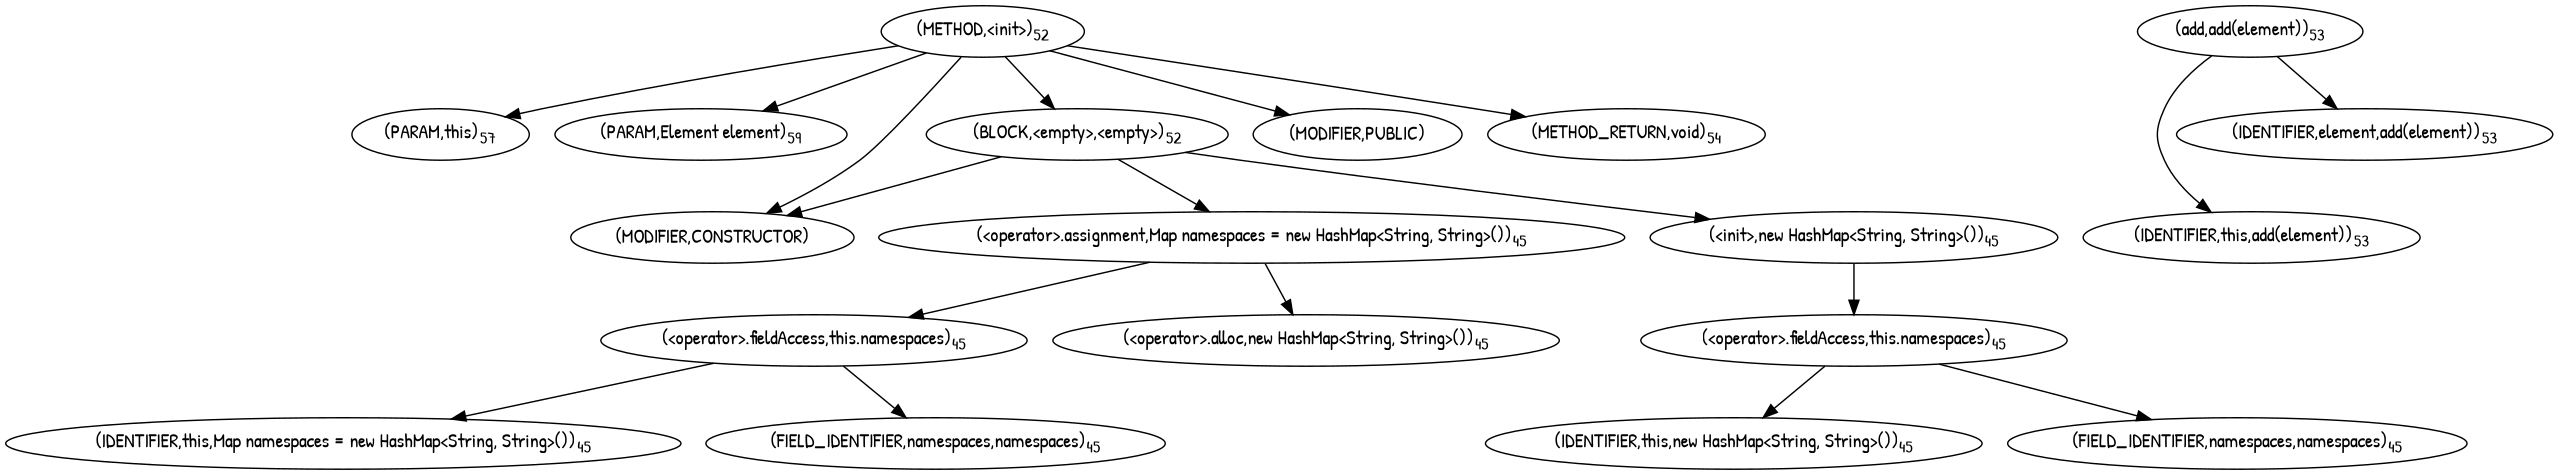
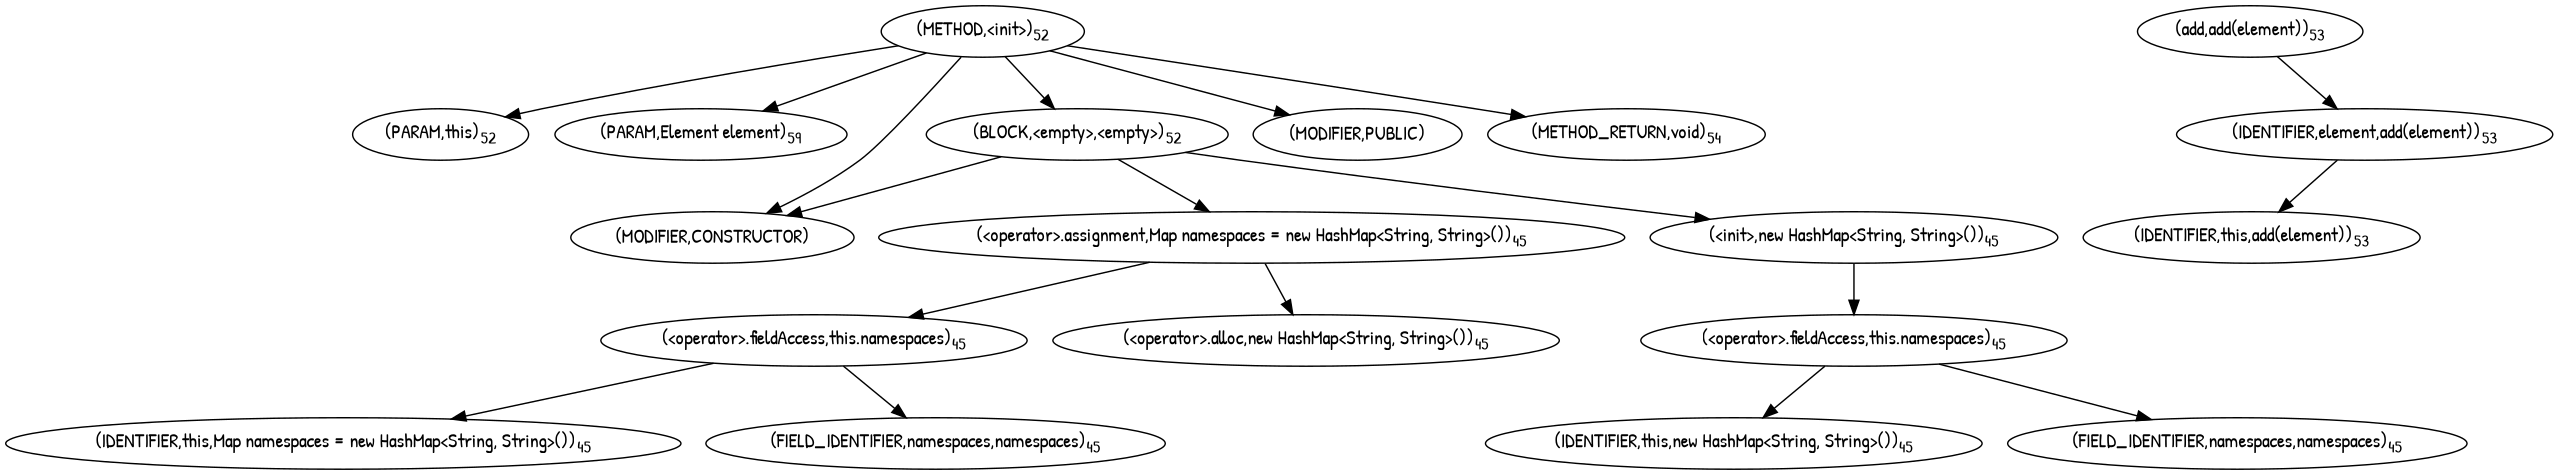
(2158, 127) -> (2314, 181)
(489, 132) -> (489, 132)
